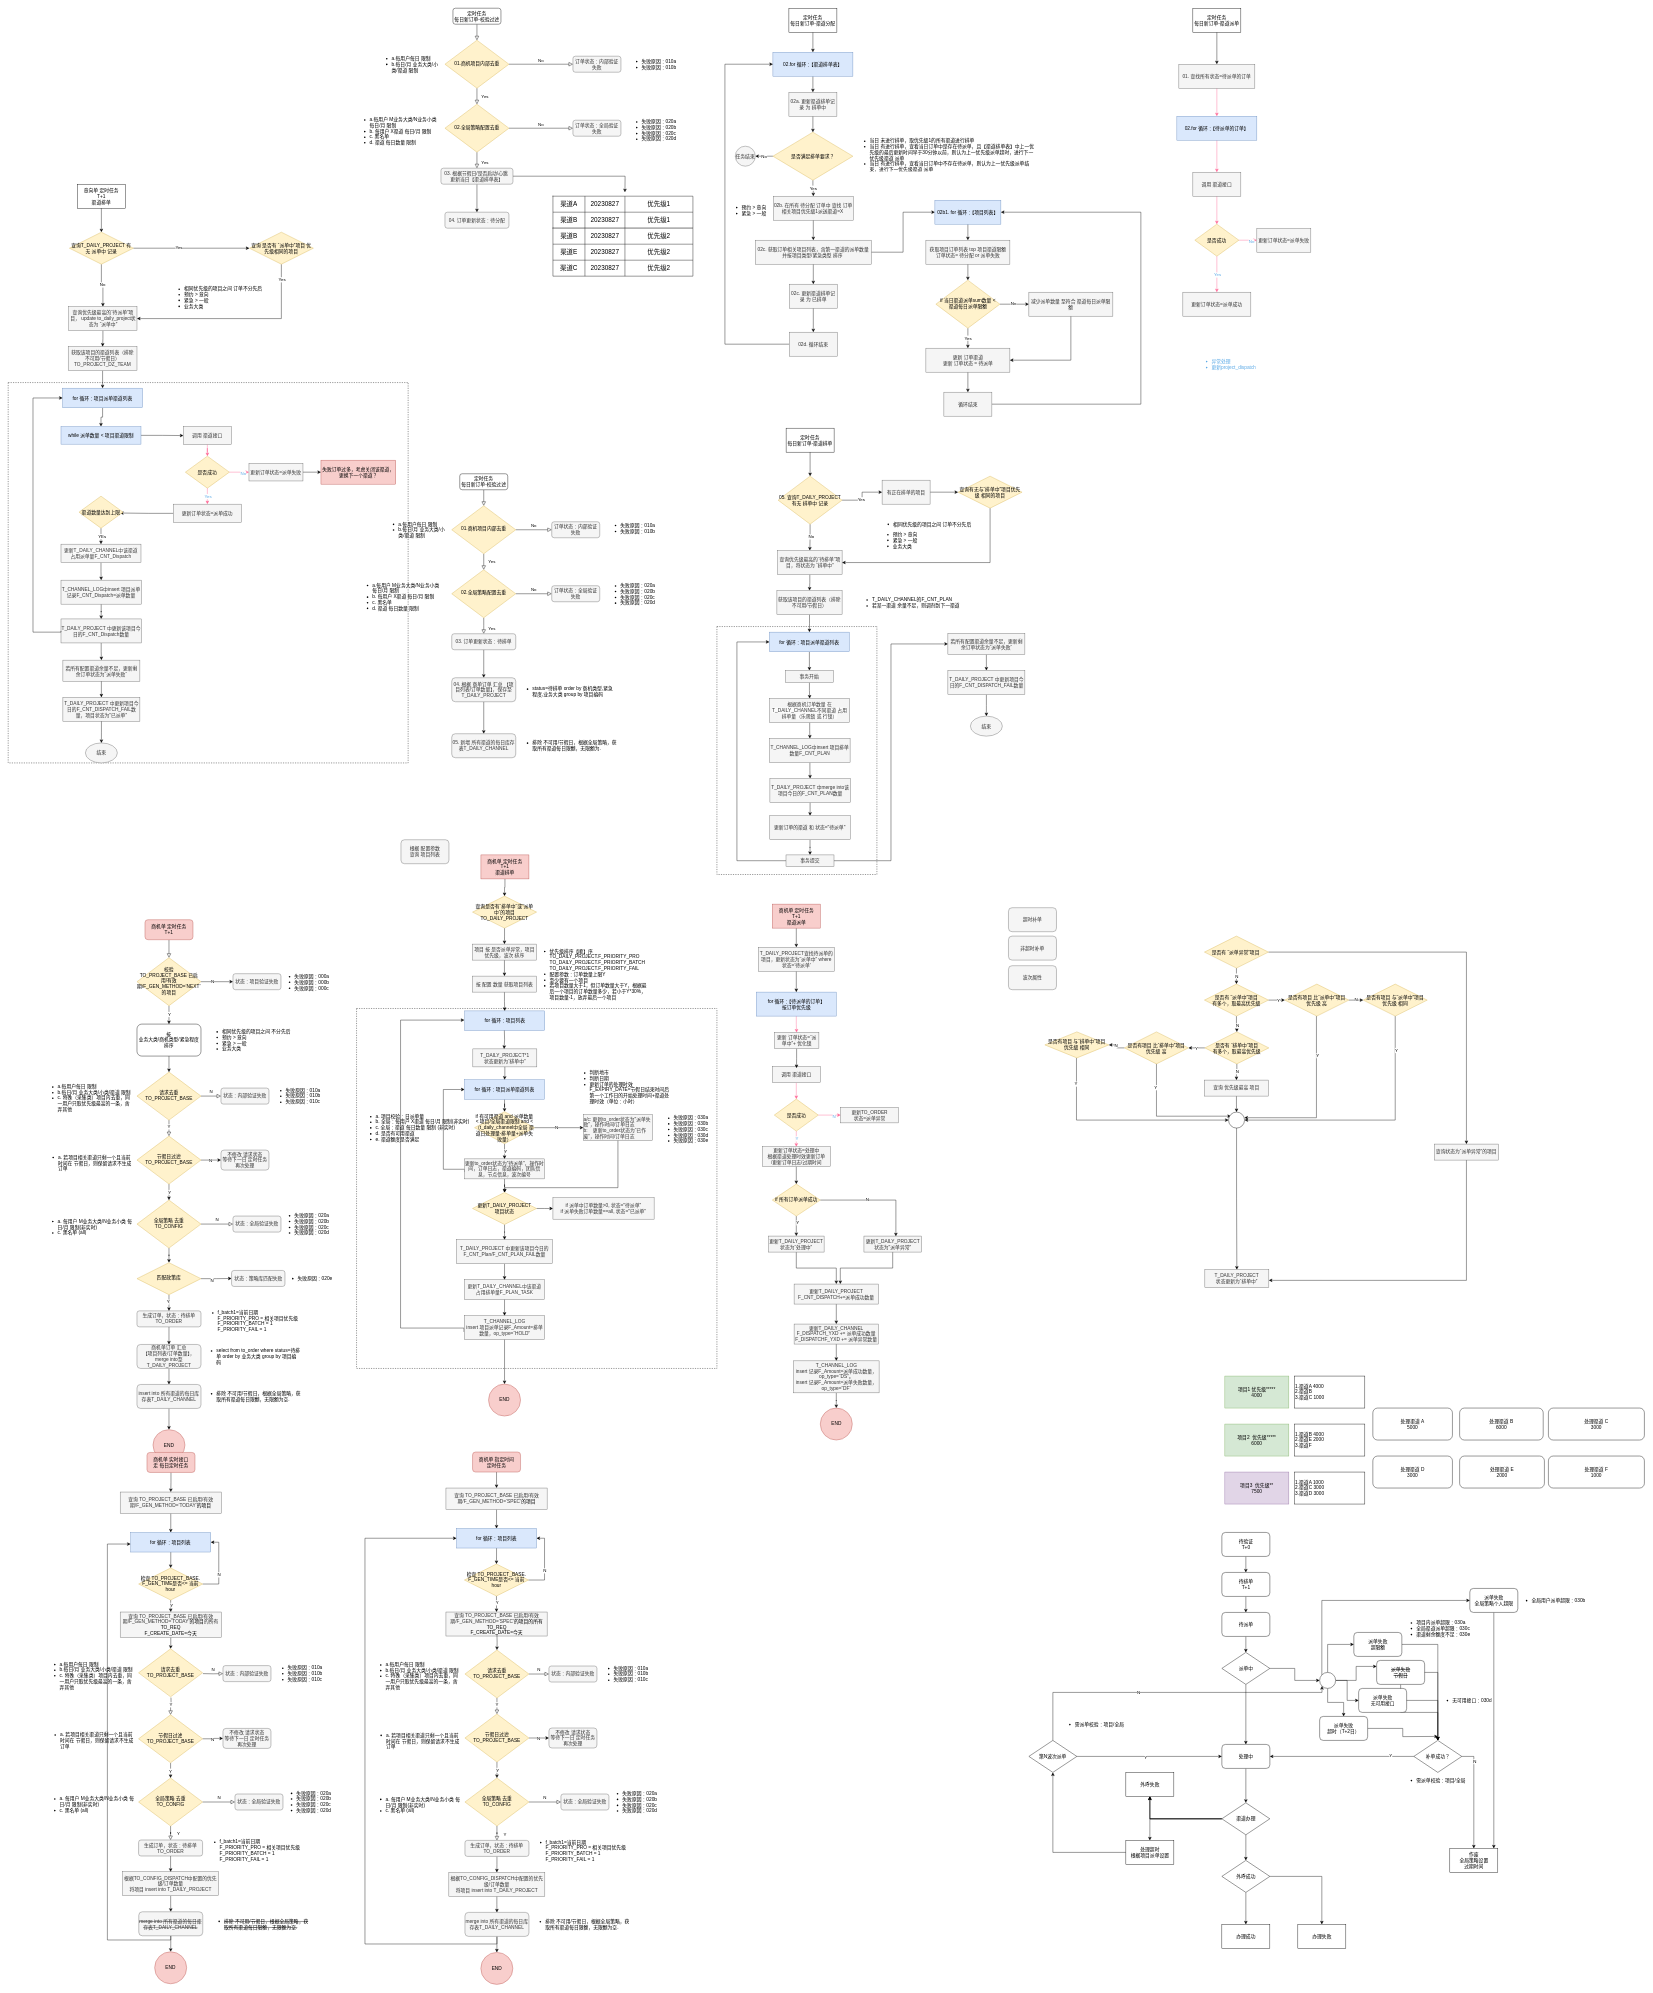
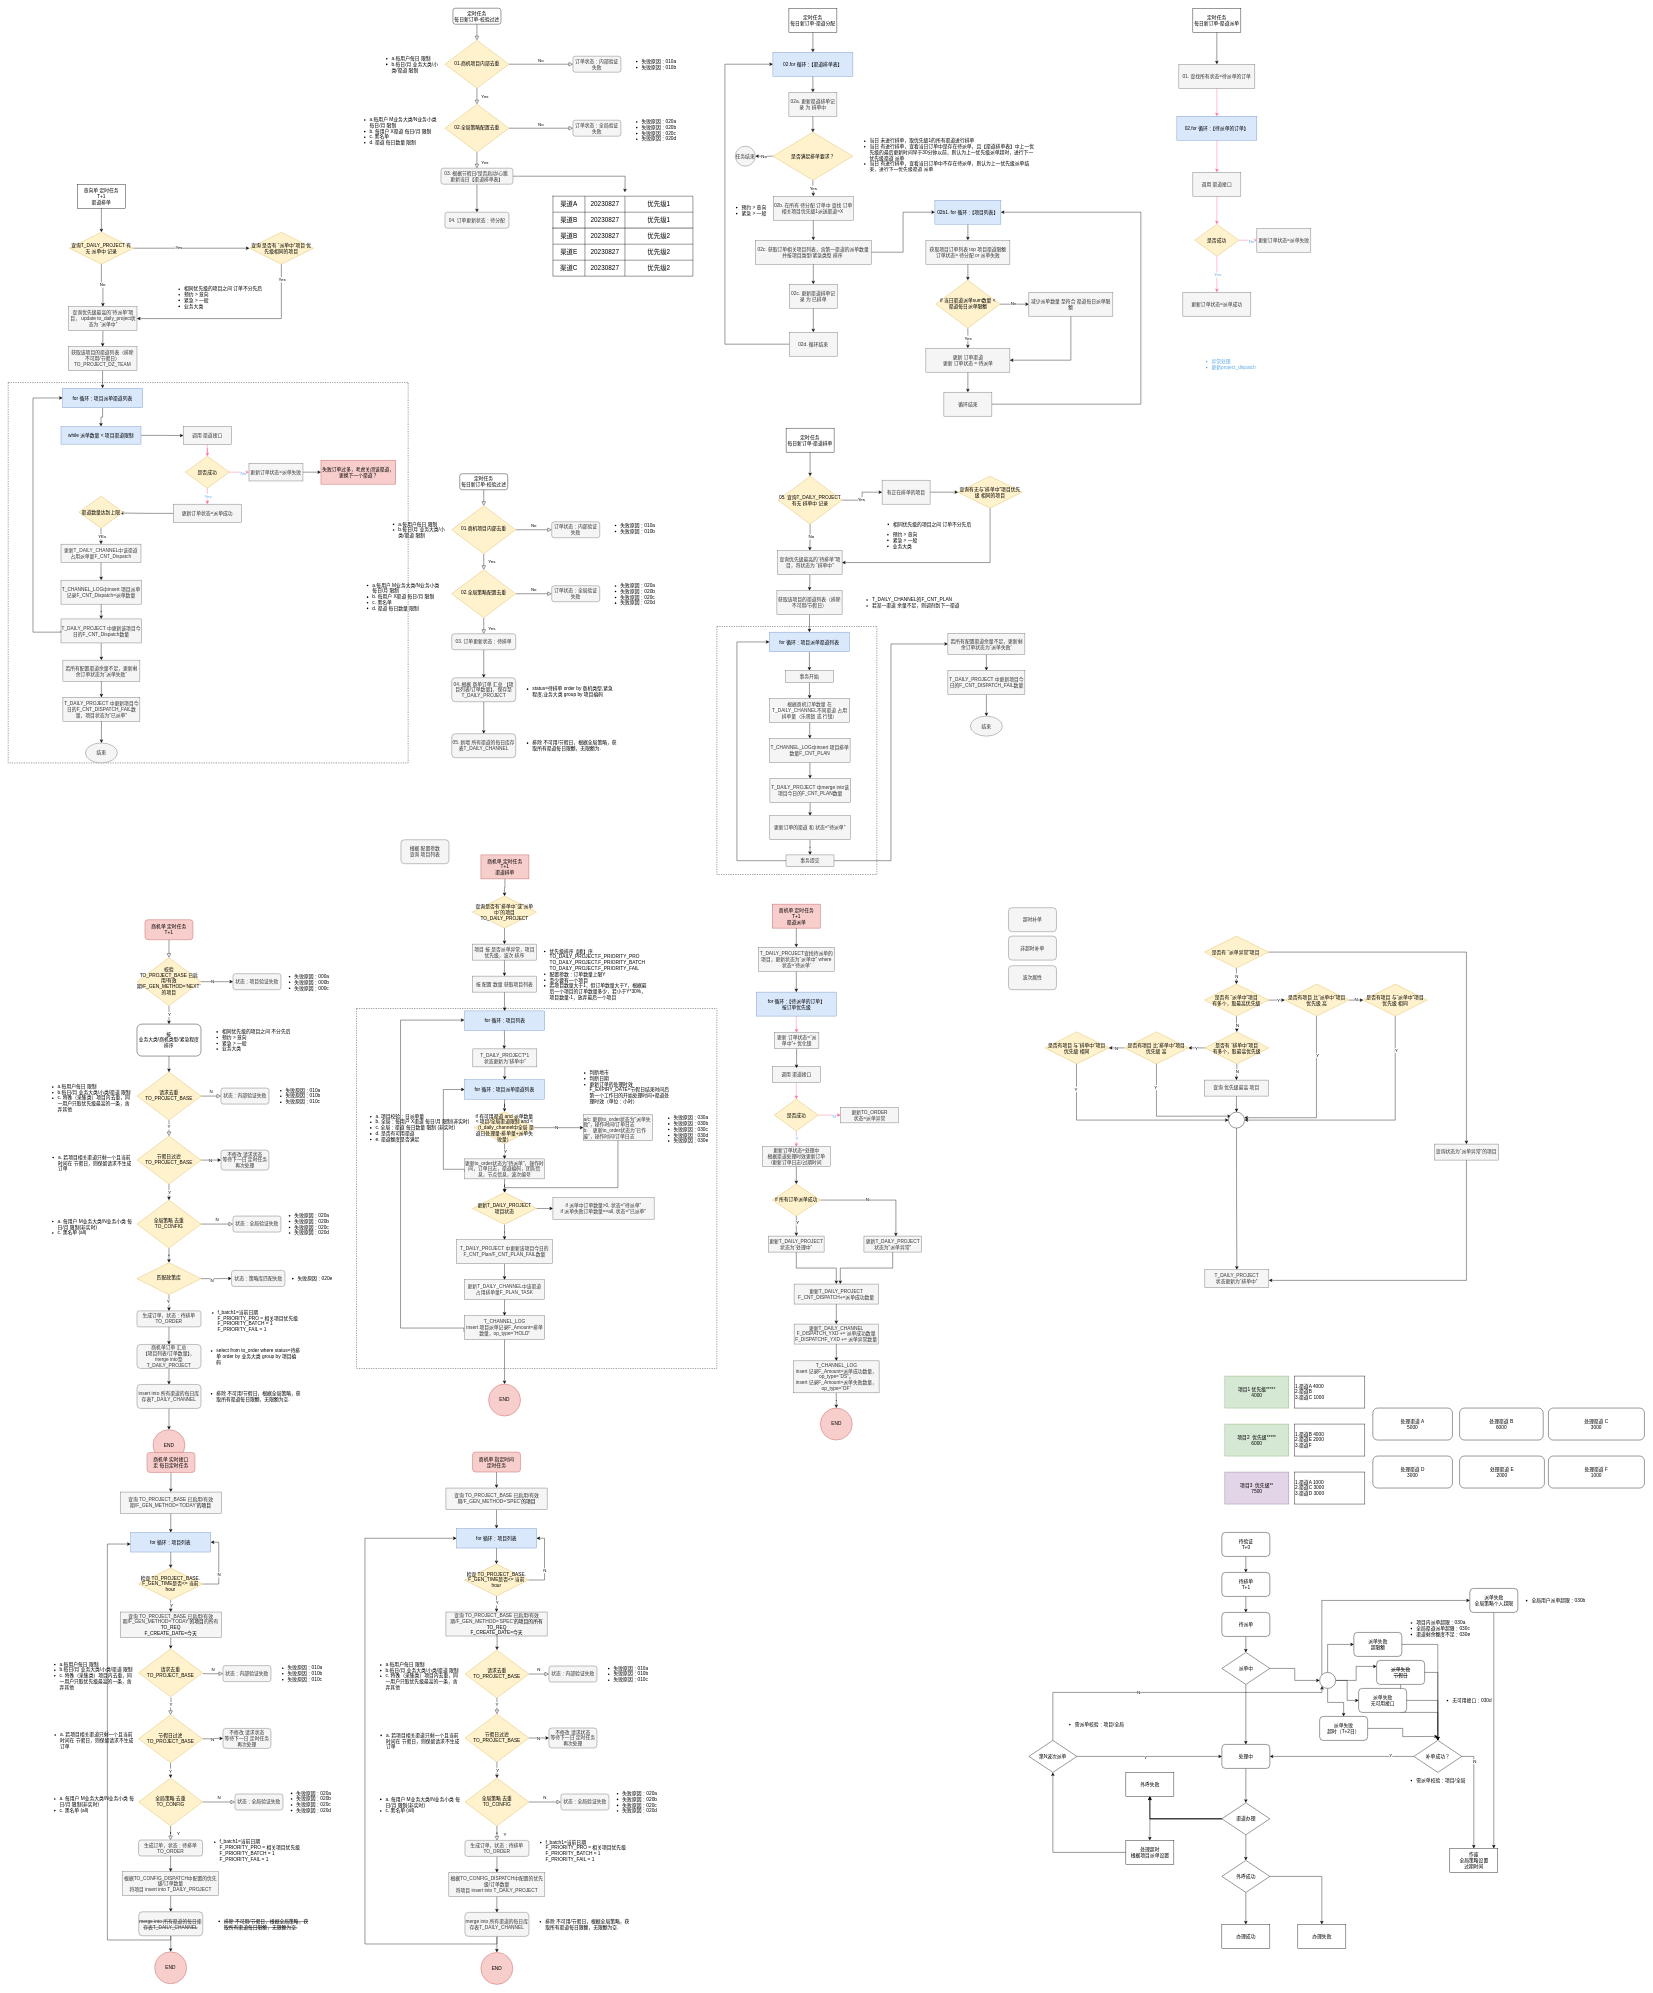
(1077, 1045) -> (1077, 1048)
